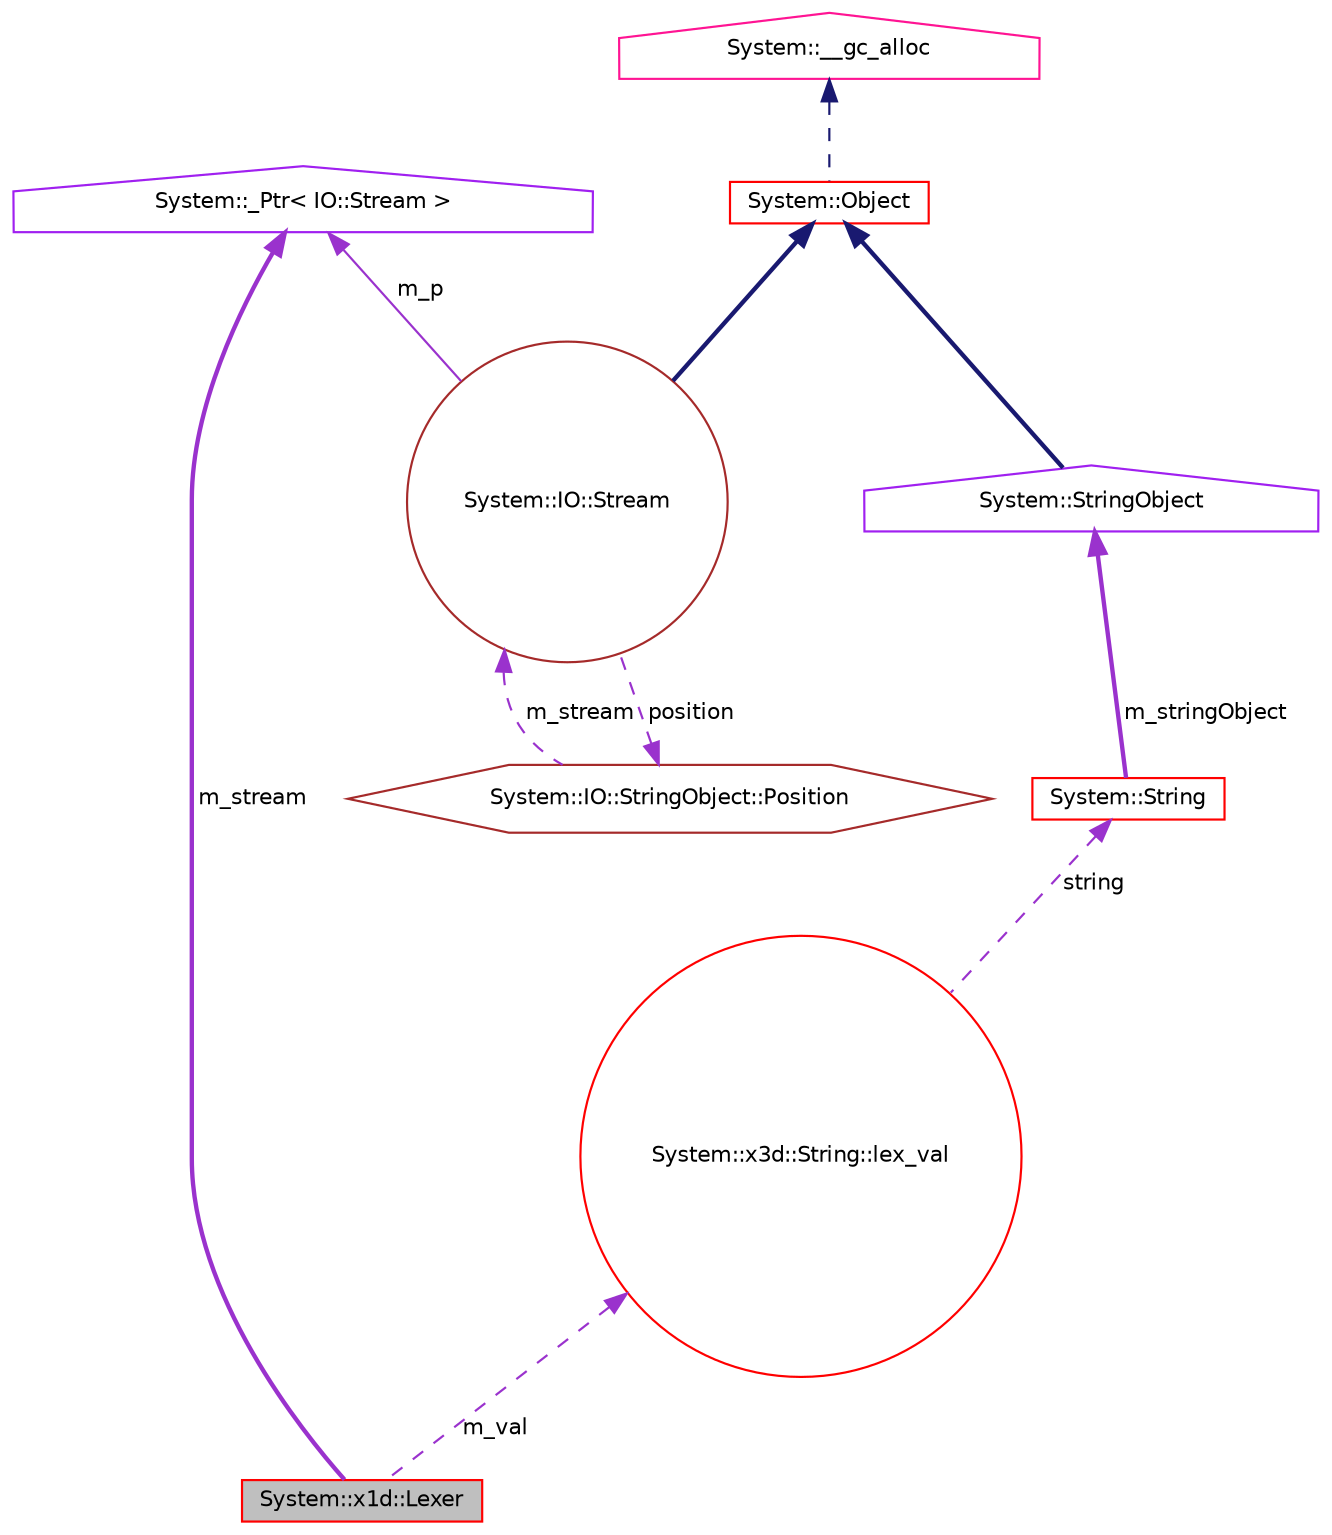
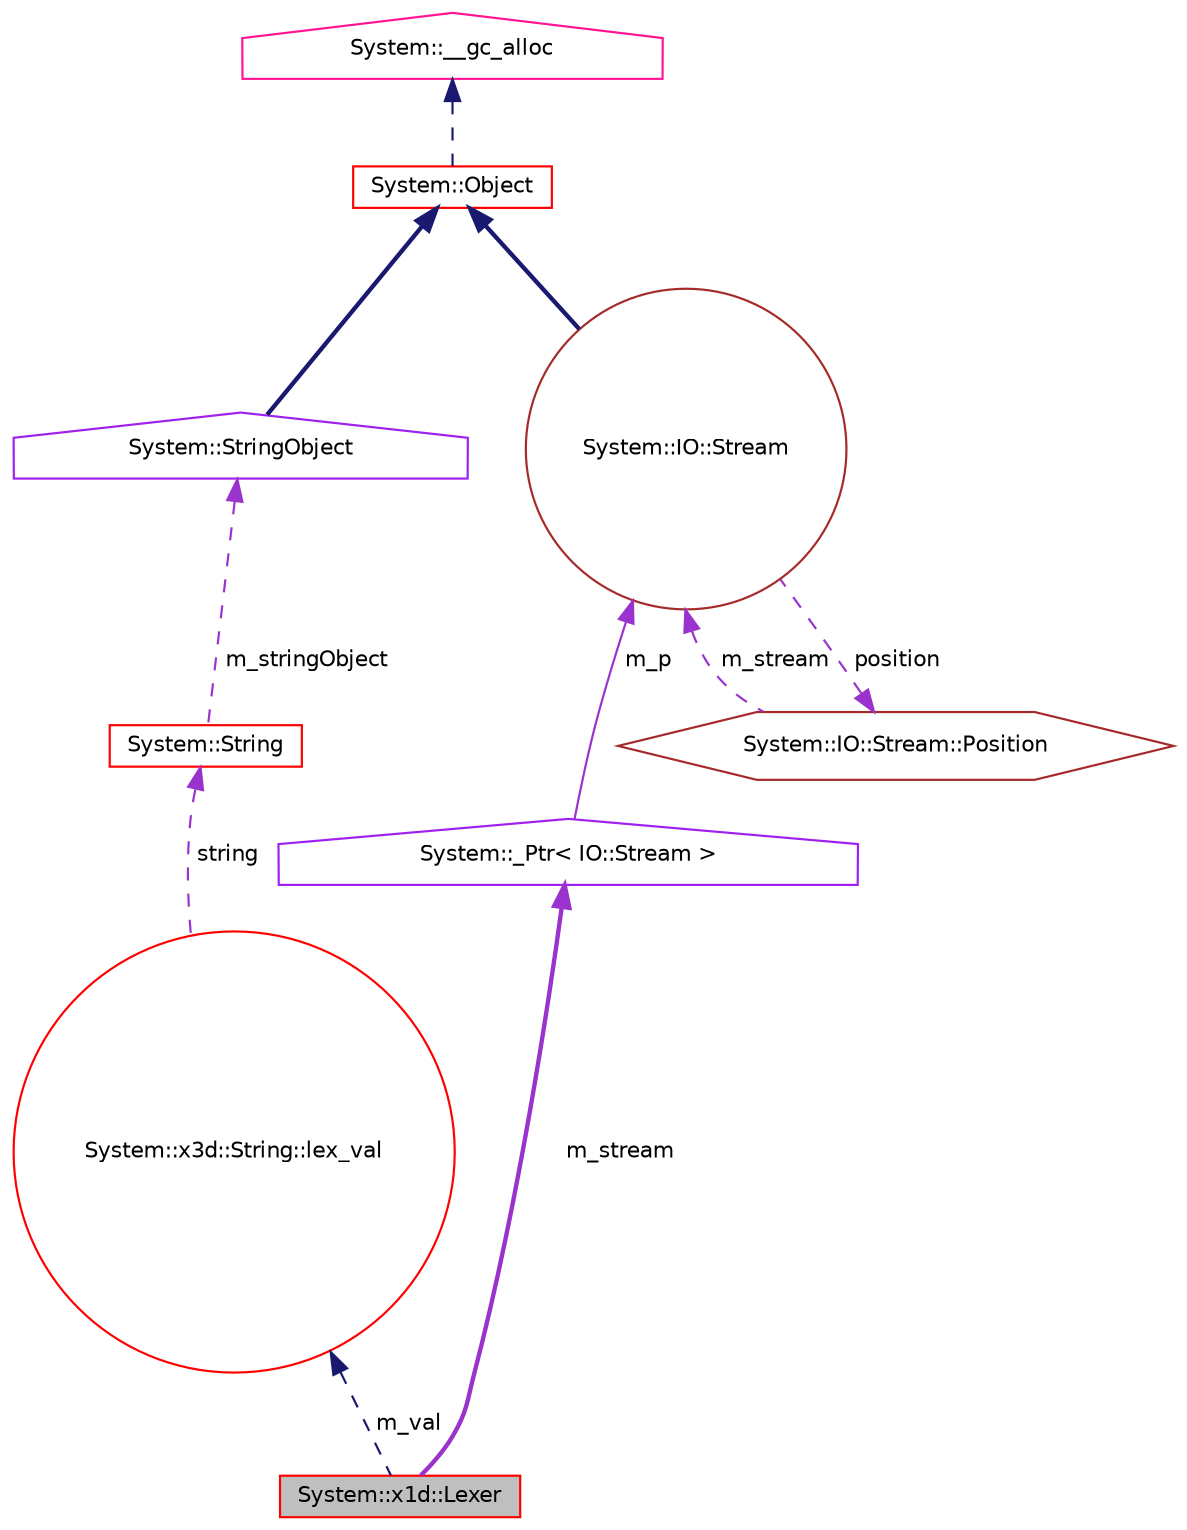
(402, 316) -> (597, 720)
(1112, 666) -> (221, 613)
(670, 799) -> (896, 746)
(498, 1393) -> (366, 1424)
